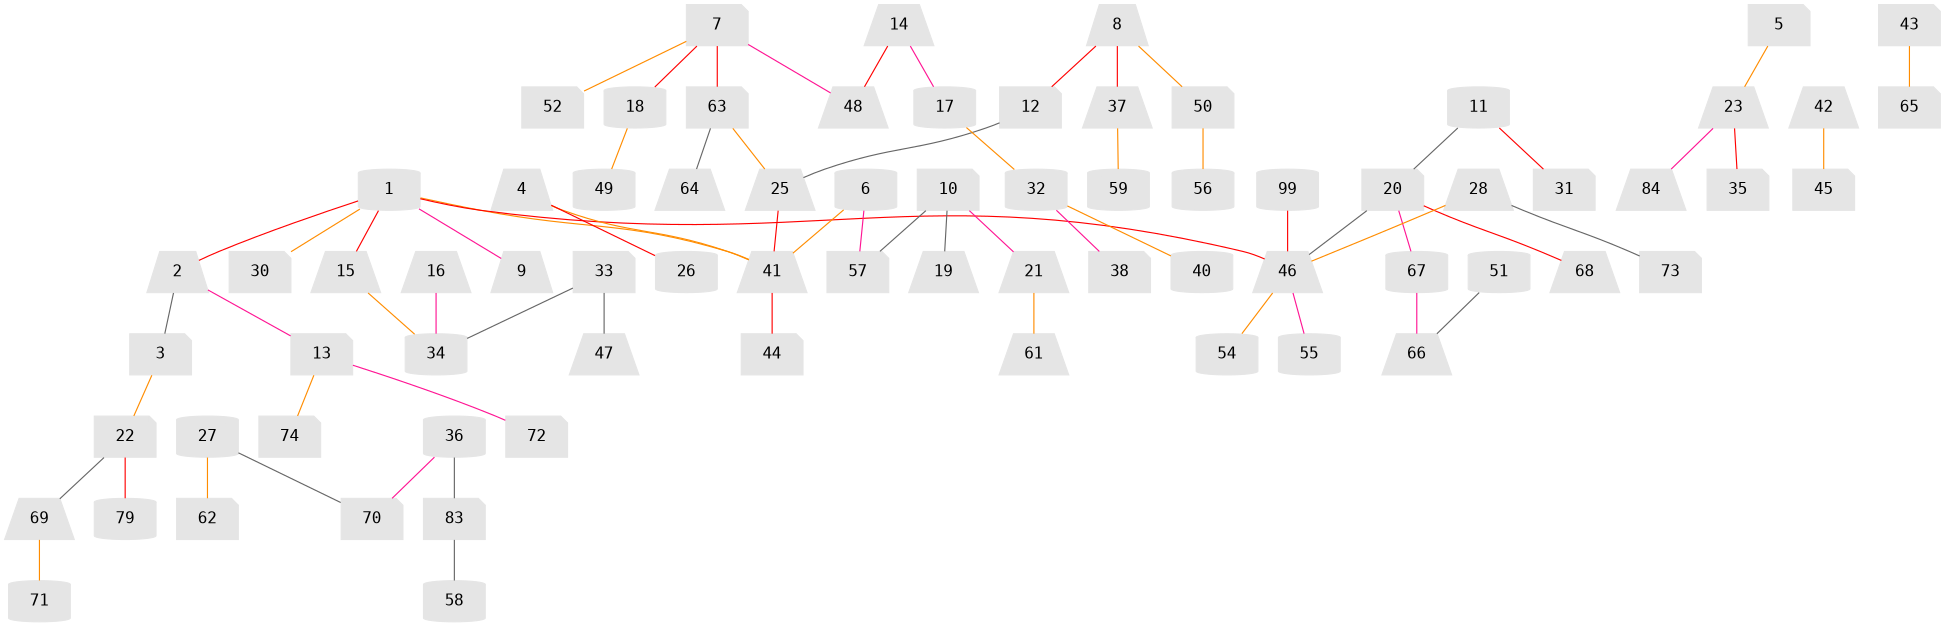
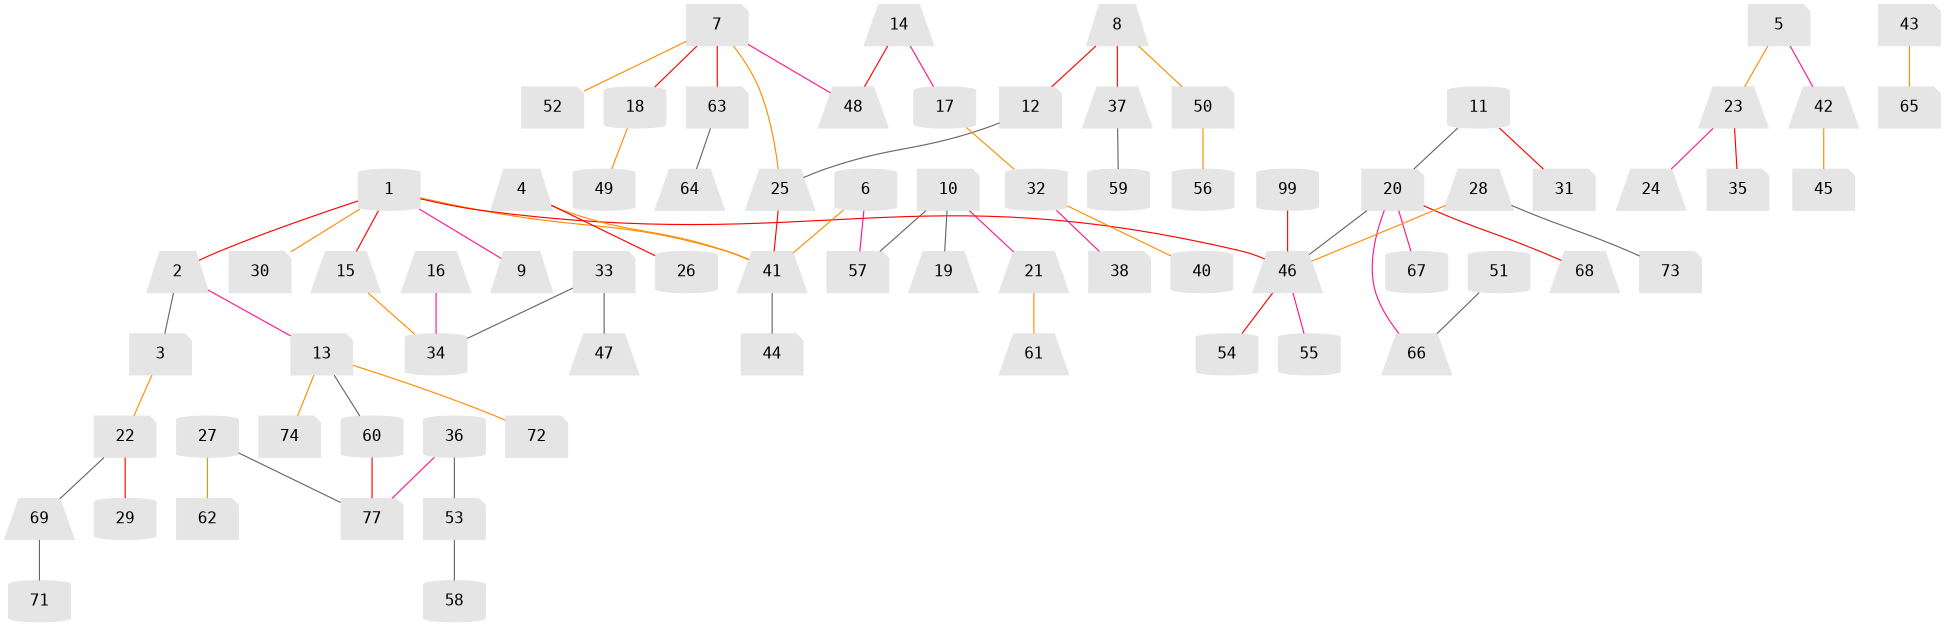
none -> (1802, 66)
(749, 149) -> (765, 104)
(1118, 149) -> (1118, 149)
(1651, 190) -> (1651, 190)
(772, 313) -> (772, 313)
(1257, 313) -> (1257, 313)
(1417, 313) -> (1373, 275)
(430, 391) -> (430, 391)
none -> (372, 437)
(125, 519) -> (125, 519)
(372, 519) -> (372, 519)
(454, 519) -> (454, 519)
(39, 560) -> (39, 560)
